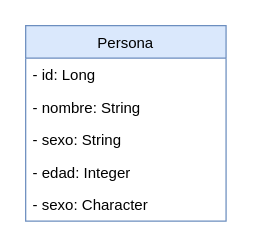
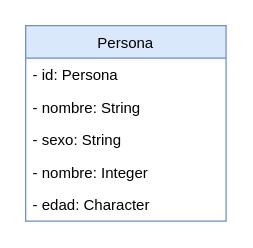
(67, 75) -> (79, 75)
(90, 173) -> (98, 173)
(98, 205) -> (98, 205)
